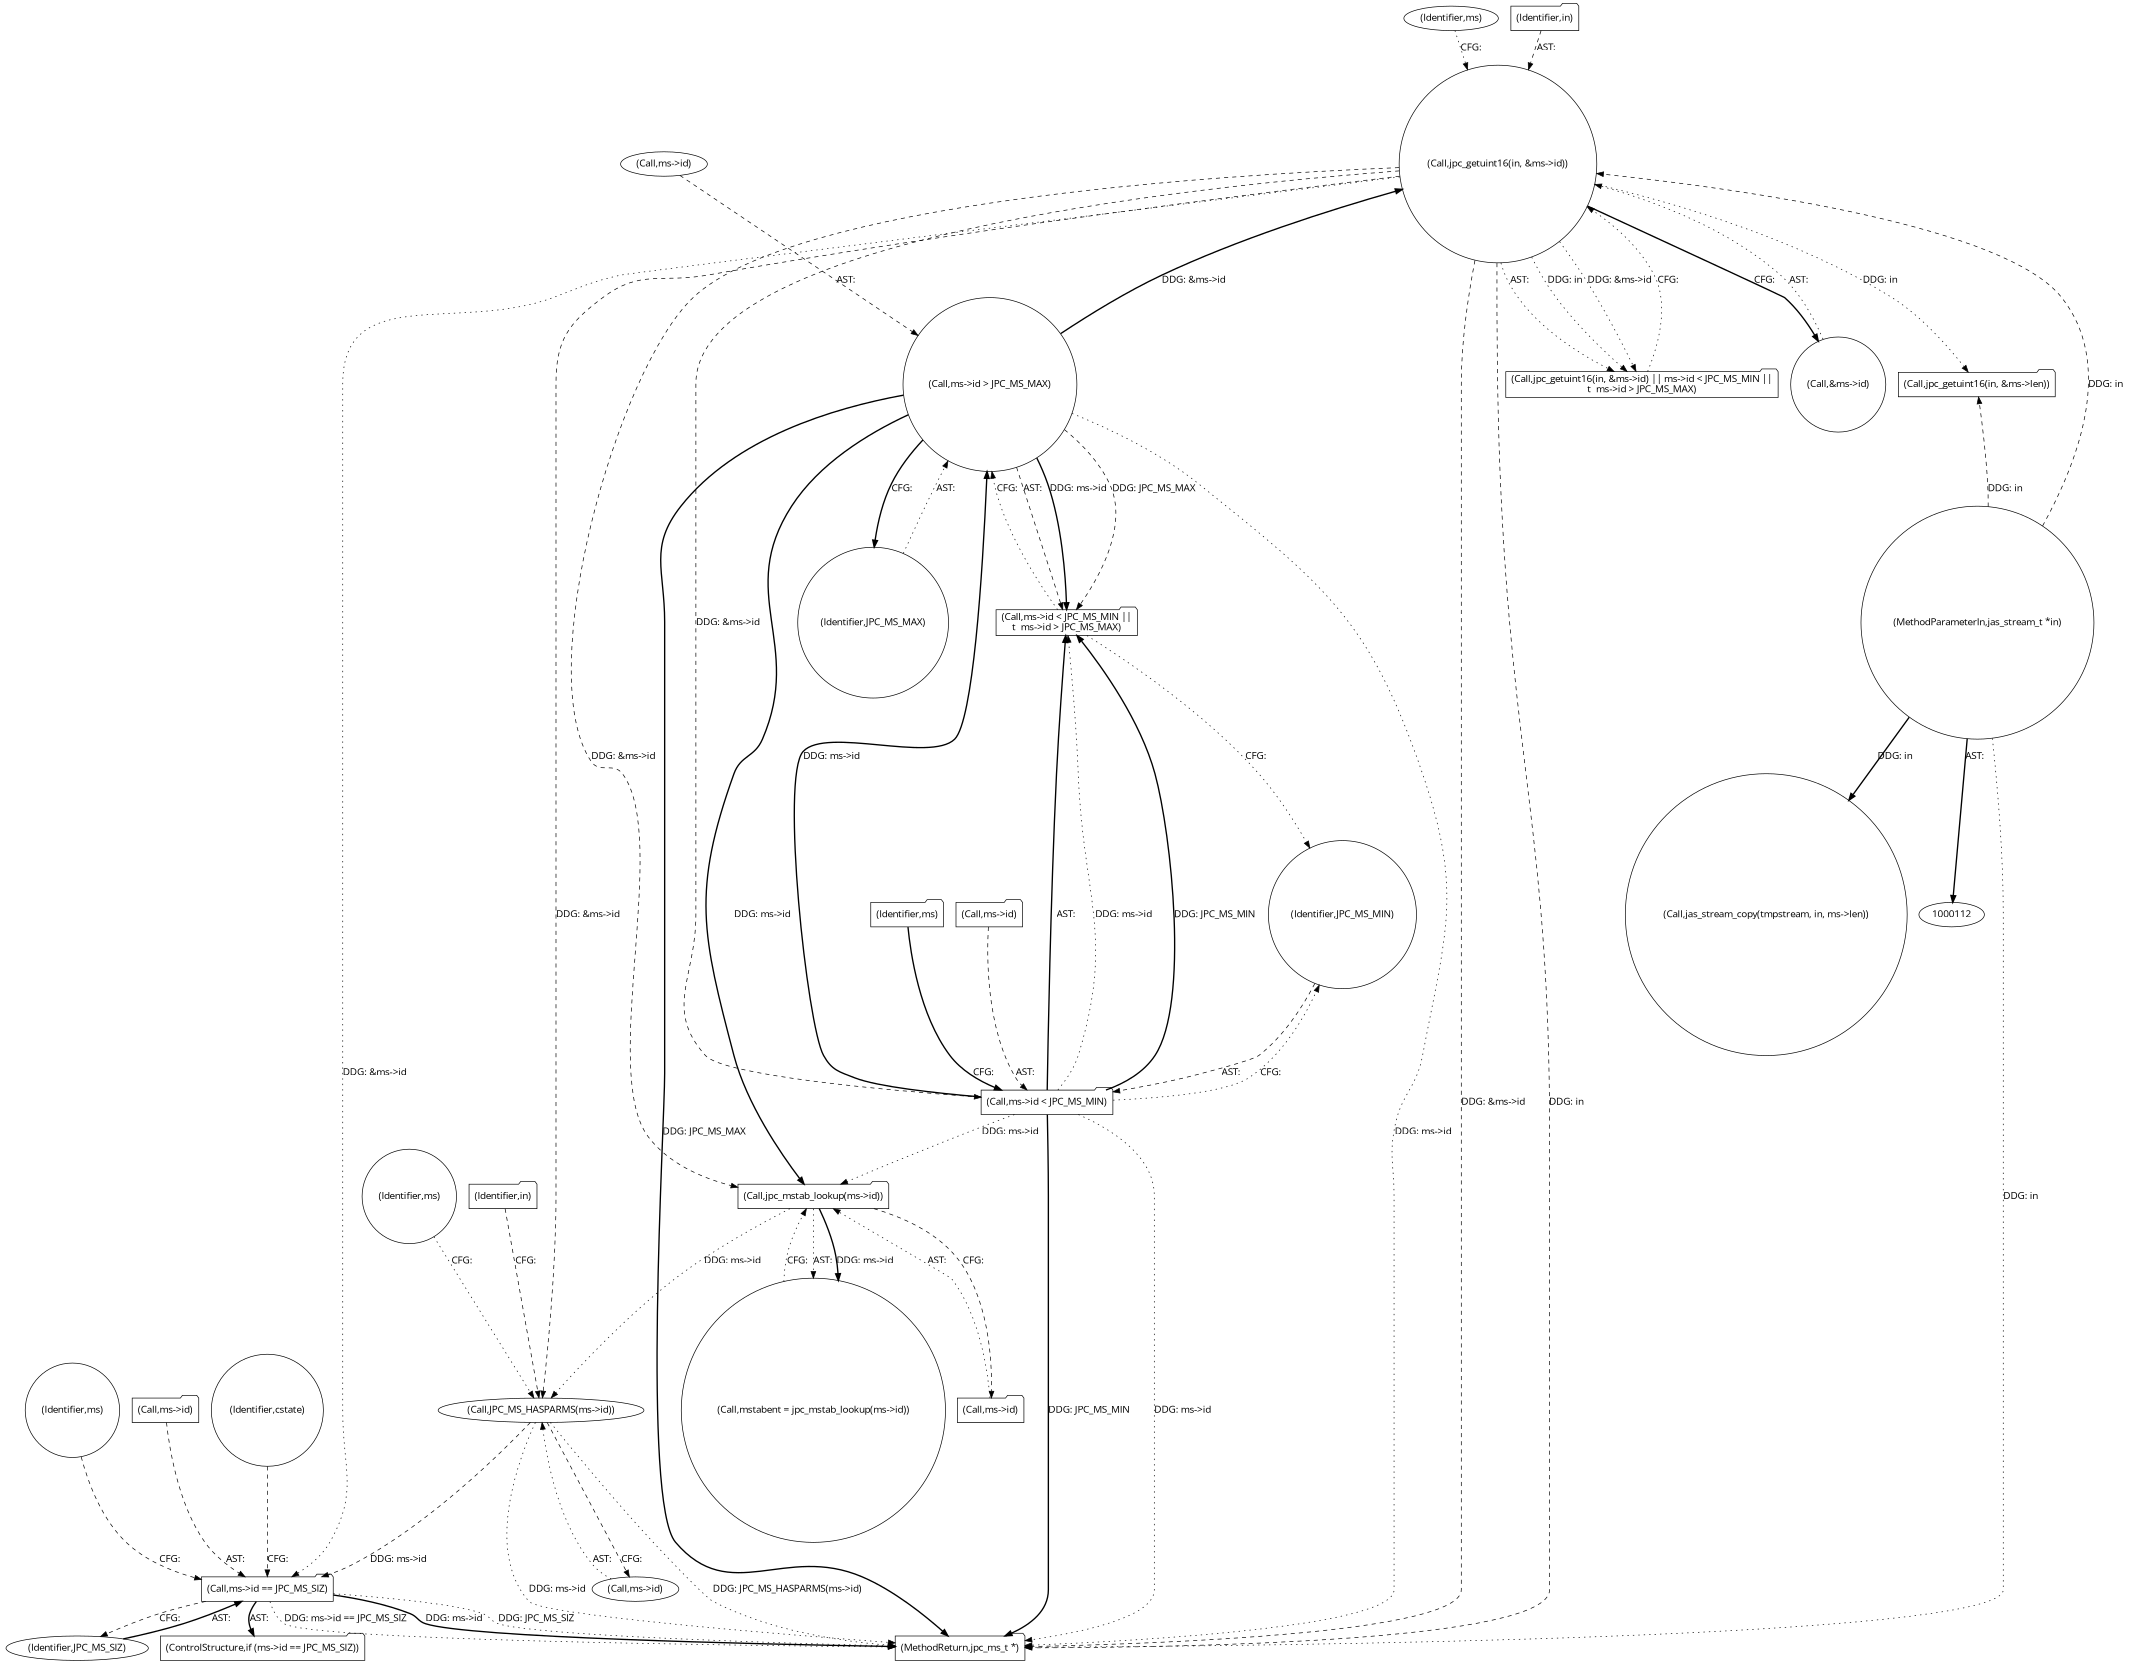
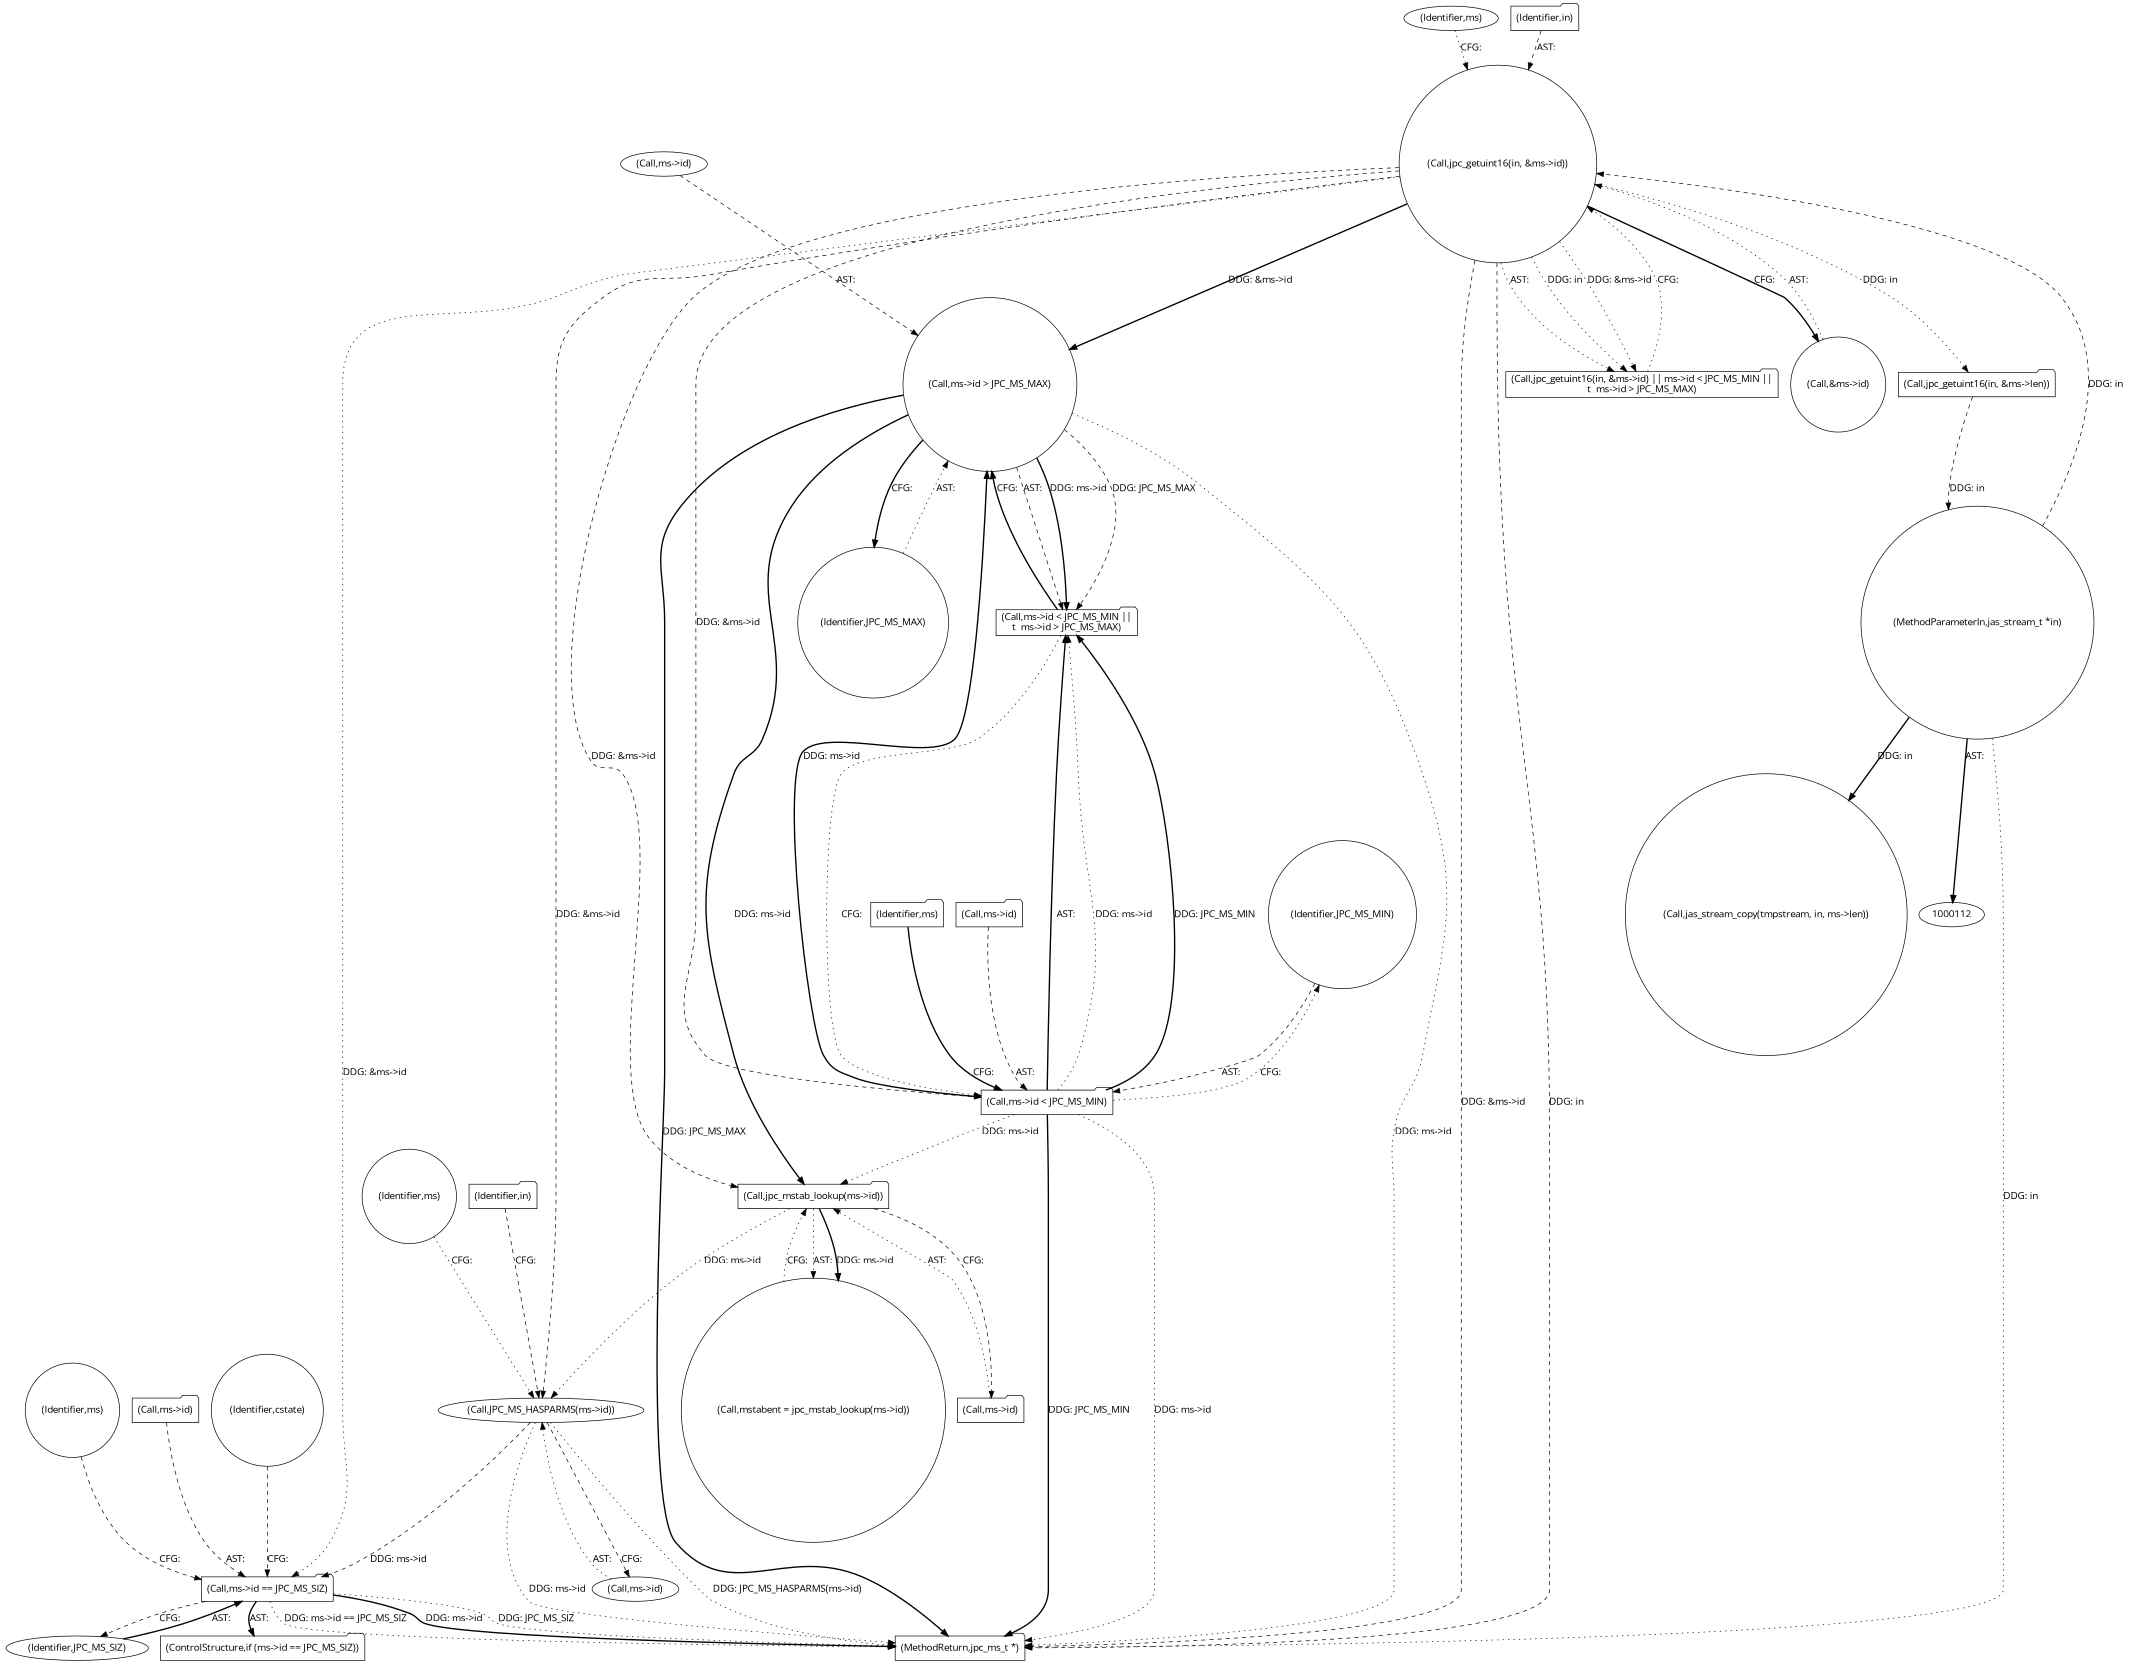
(1222, 249) -> (1242, 275)
(1985, 455) -> (1957, 449)
(1019, 547) -> (1019, 547)
(1210, 725) -> (829, 847)
